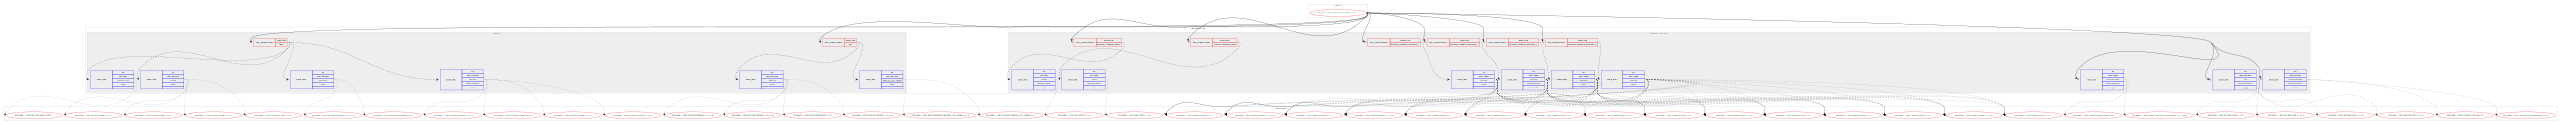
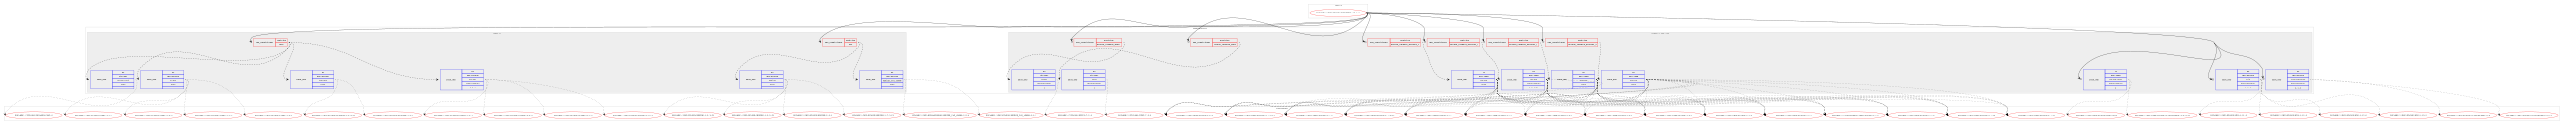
(1854, 115) -> (1855, 115)
(2466, 115) -> (2468, 115)
